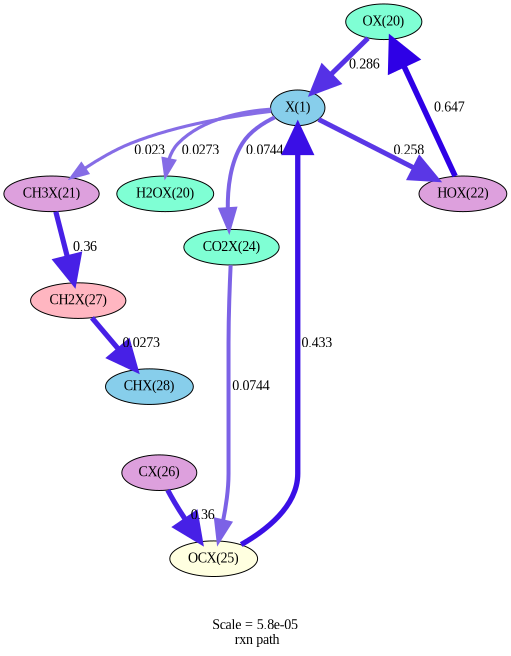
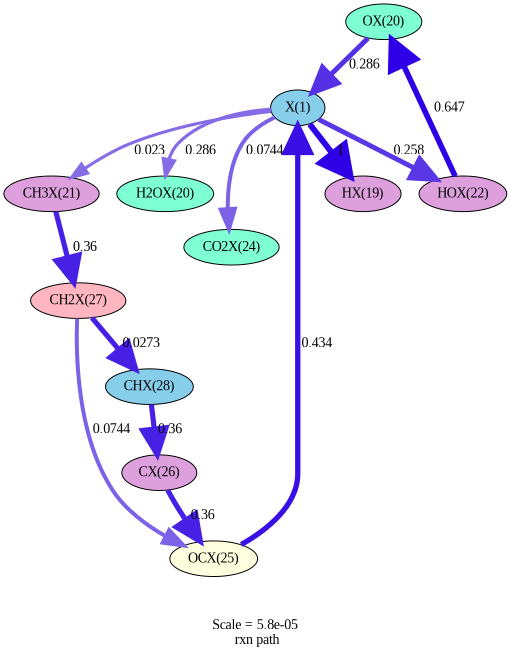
(199, 151) -> (199, 151)
none -> (363, 194)
(315, 344) -> (315, 344)
(229, 393) -> (91, 442)
none -> (153, 417)
